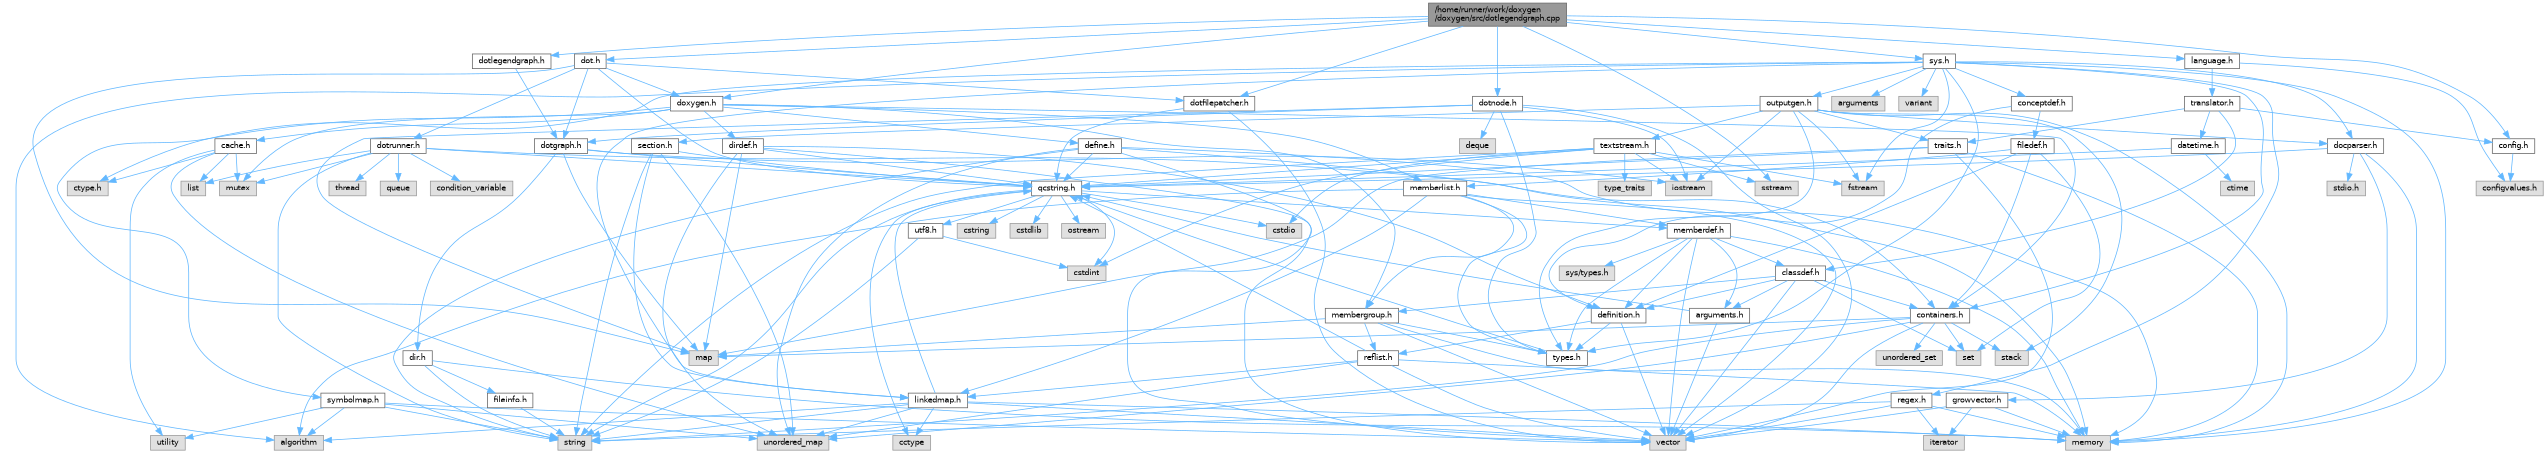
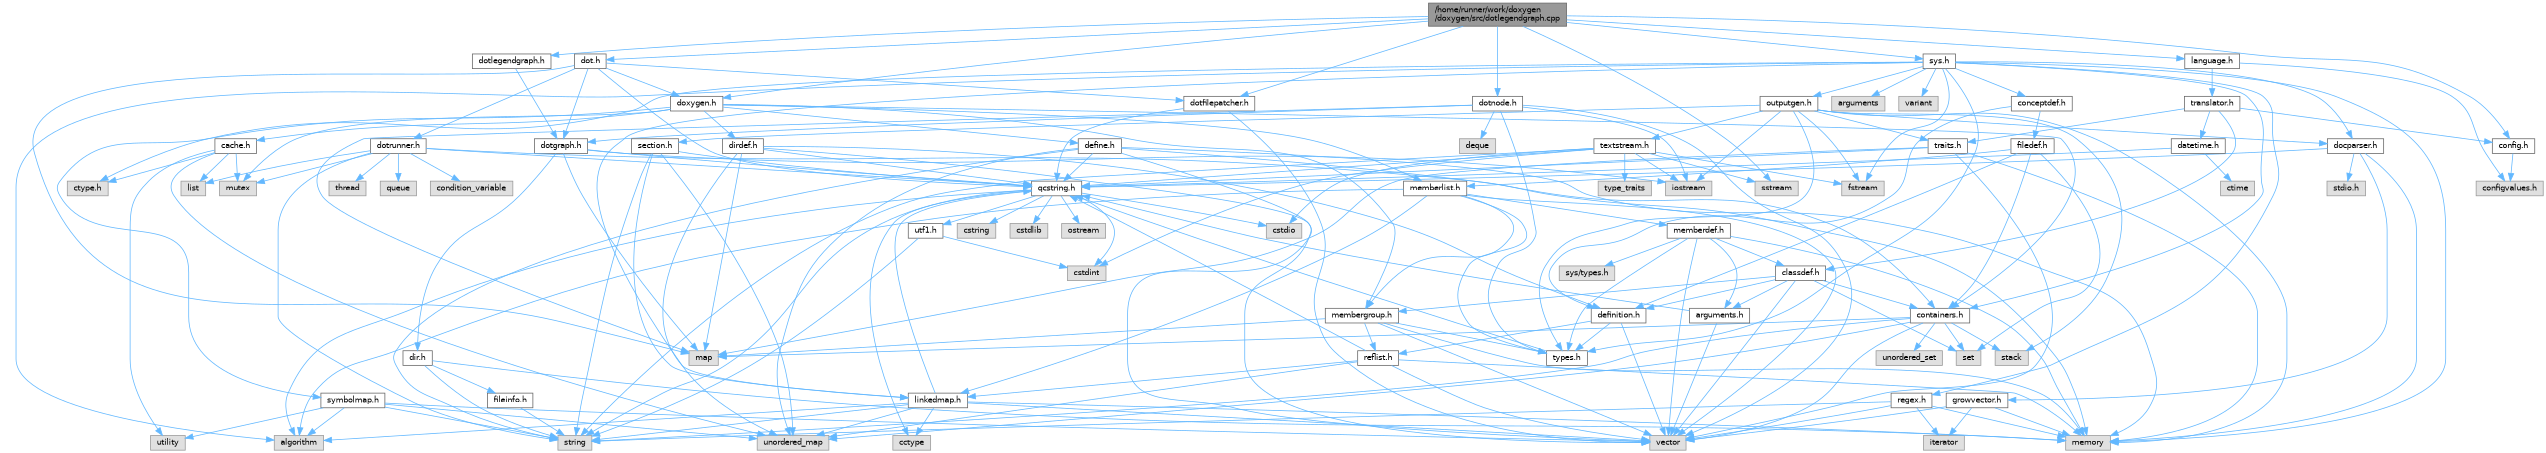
(1370, 209) -> (623, 245)
(926, 231) -> (926, 231)
(1661, 271) -> none
